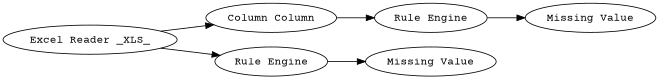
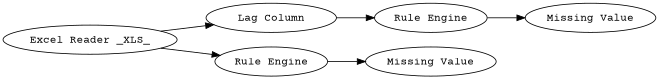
(271, 18) -> (271, 18)
